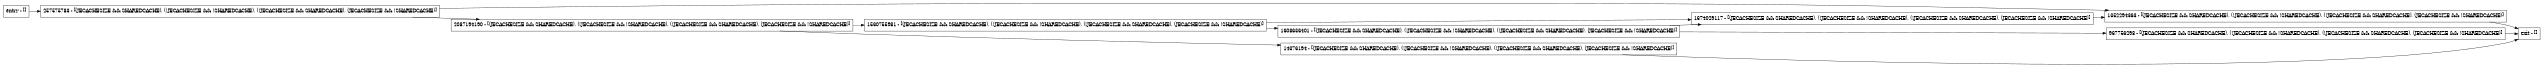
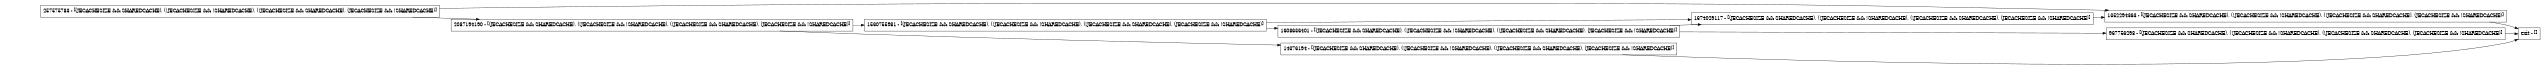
(16, 11) -> none
